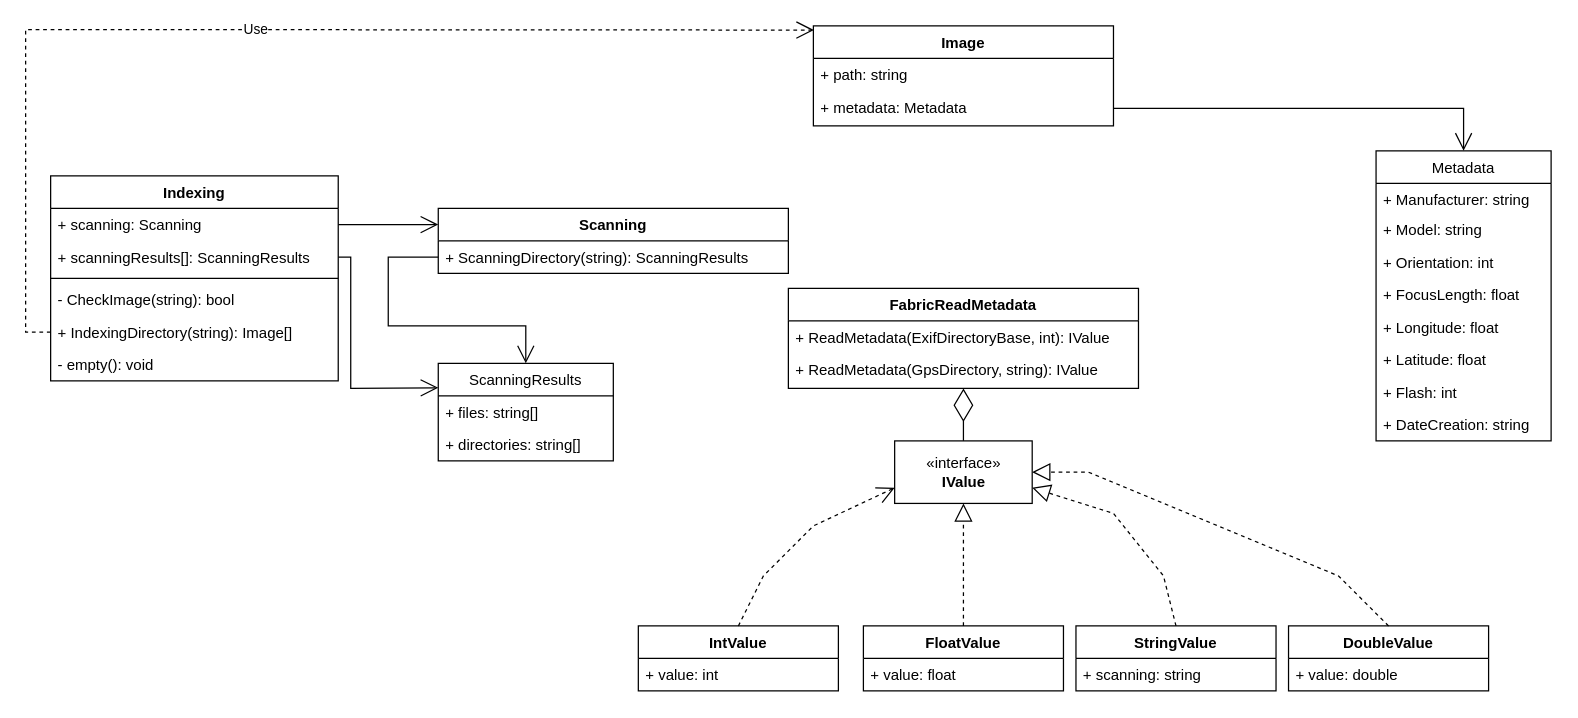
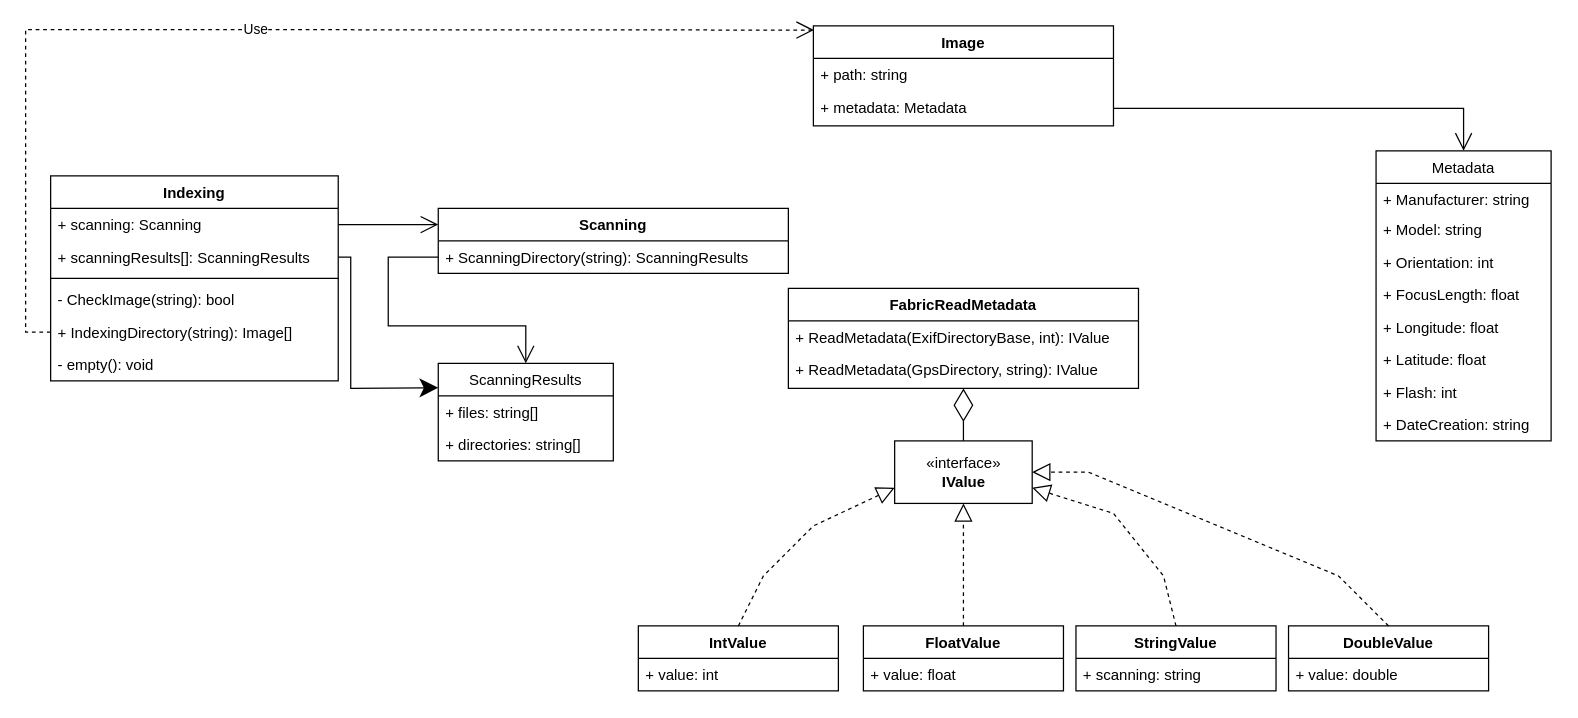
(427, 388) -> (423, 388)
(884, 493) -> (877, 496)
